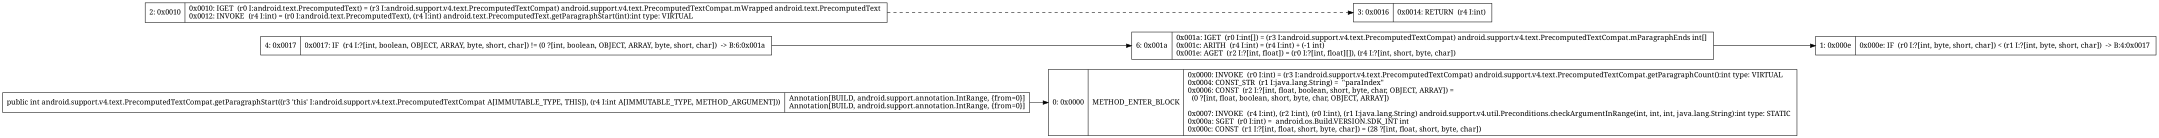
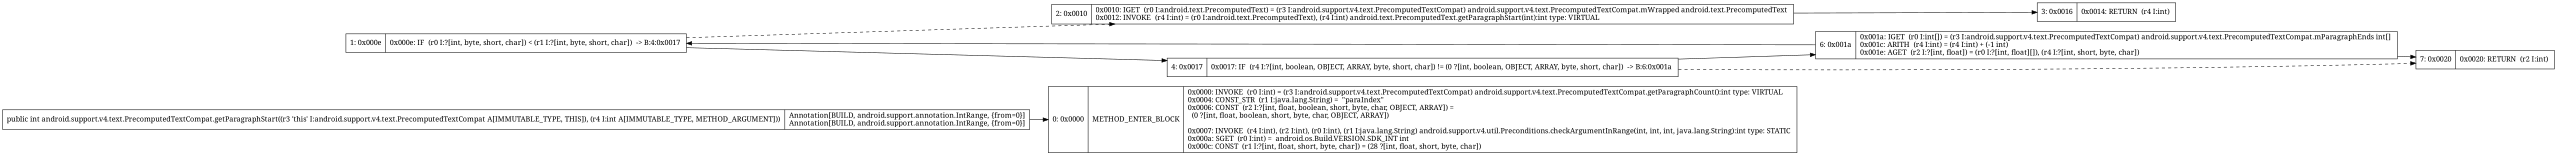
(1118, 13) -> (1913, 13)
none -> (898, 31)
none -> (924, 54)
none -> (2485, 60)
